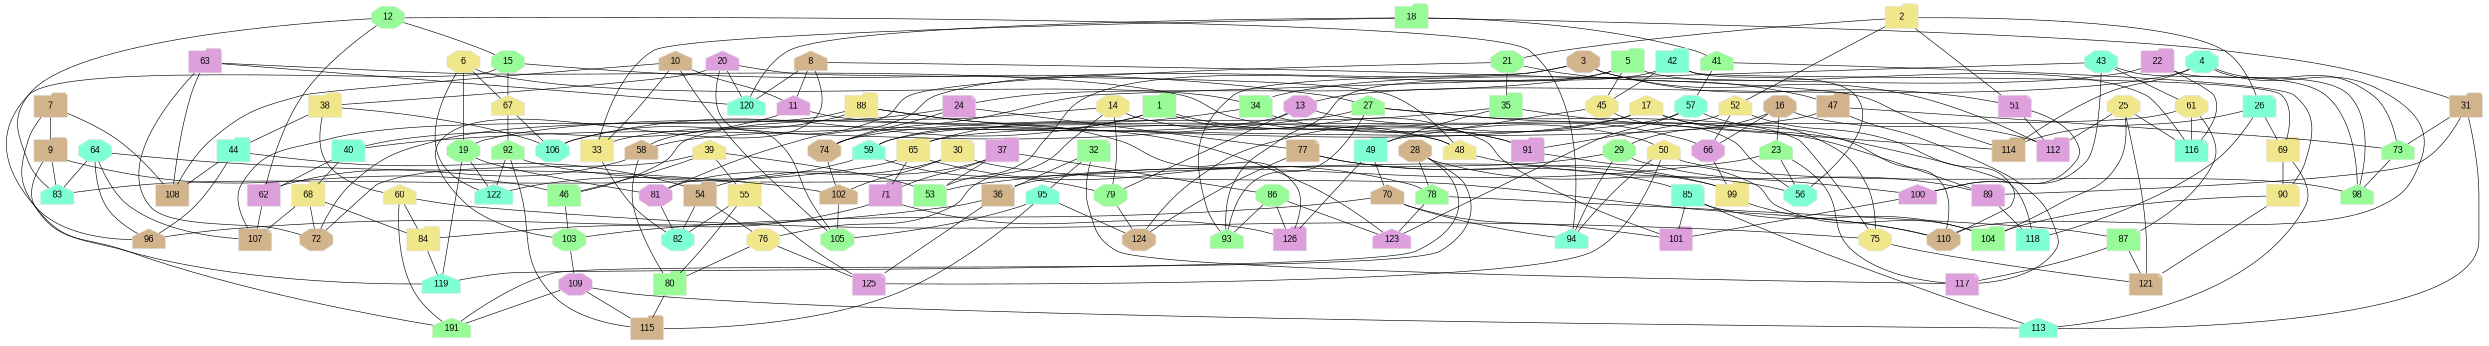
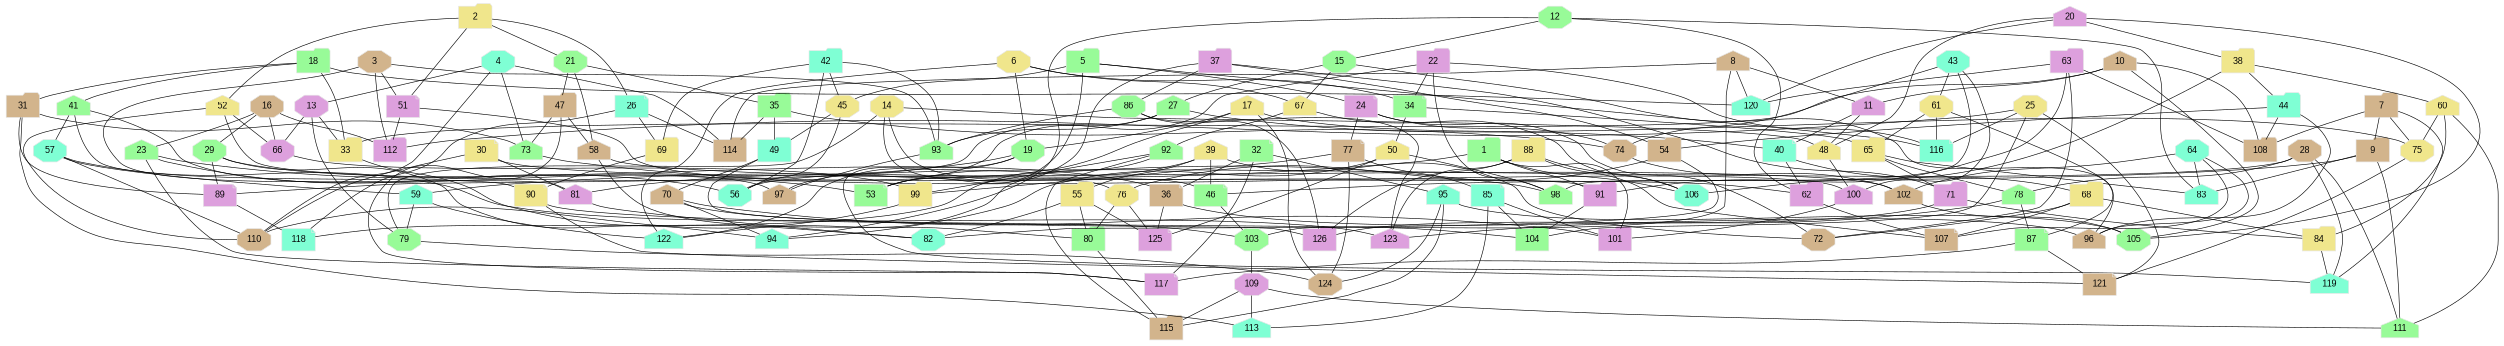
(1649, 119) -> (2400, 129)
(656, 195) -> (575, 195)
none -> (779, 195)
(2218, 284) -> none
(452, 329) -> (2400, 329)
